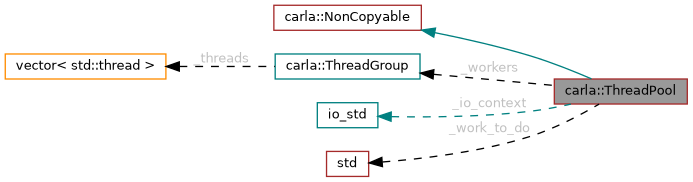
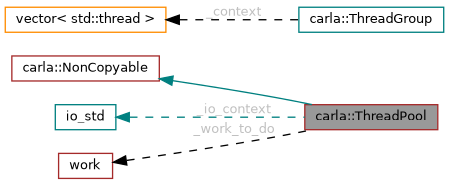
(220, 59) -> (232, 13)
(494, 80) -> none
(348, 164) -> (86, 166)
